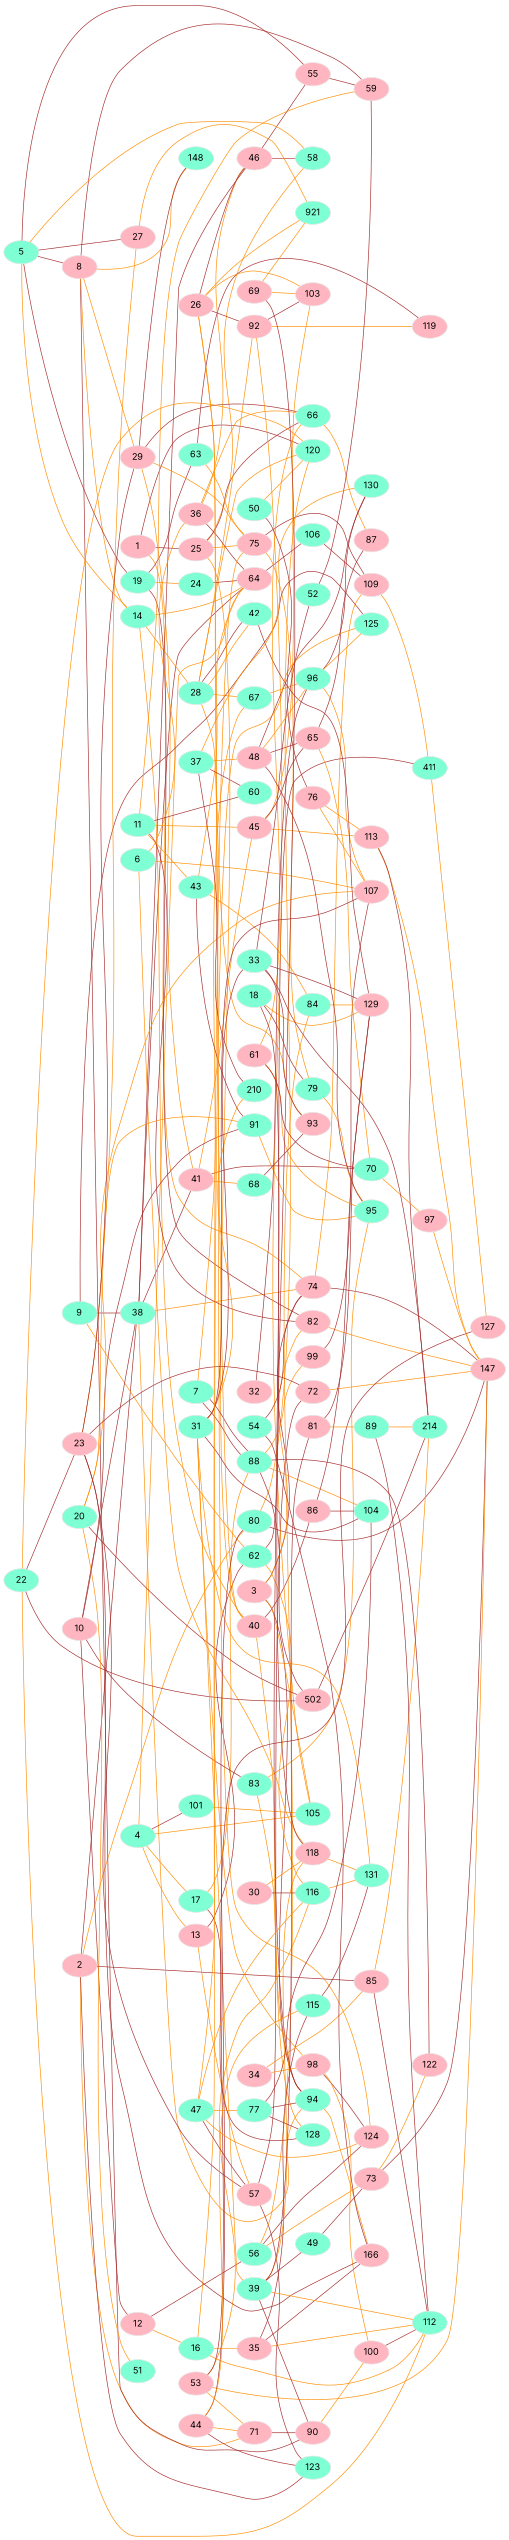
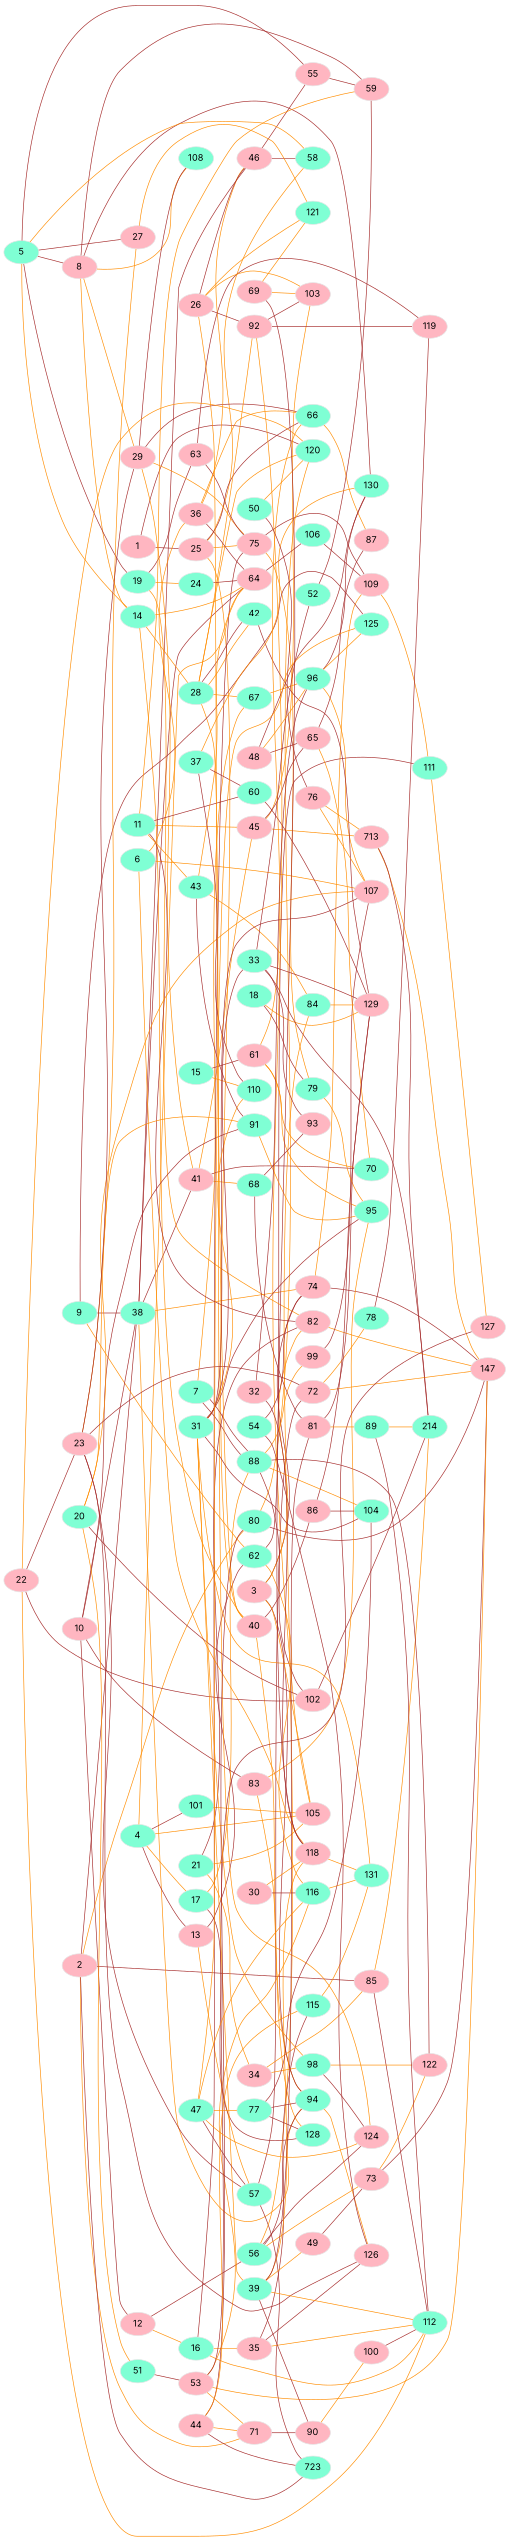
(196, 158) -> (196, 158)
(313, 213) -> (313, 213)
(342, 327) -> (342, 327)
(196, 455) -> (196, 455)
(222, 492) -> (222, 492)
(216, 729) -> none
(225, 760) -> none
(430, 768) -> (430, 768)
(372, 837) -> (372, 837)
none -> (319, 890)
(163, 951) -> none
(329, 980) -> (253, 1320)
none -> (196, 1073)
(254, 1090) -> (254, 1090)
(299, 1145) -> (299, 1145)
(169, 1182) -> (166, 1142)
(430, 1220) -> none
(97, 1263) -> (331, 142)
none -> (372, 1318)
none -> (266, 1322)
(214, 1444) -> (214, 1444)
(275, 1550) -> (283, 2177)
(21, 1580) -> (21, 1580)
none -> (285, 1622)
(313, 1700) -> (313, 1700)
(254, 1784) -> (254, 1784)
(313, 1814) -> (313, 1814)
none -> (196, 1866)
(156, 1878) -> (156, 1878)
(349, 1943) -> (349, 1943)
(313, 2065) -> (313, 2065)
(254, 2195) -> (254, 2195)
(350, 2213) -> (371, 2065)
(313, 2244) -> (313, 2244)
(372, 2255) -> (372, 2255)
(284, 2266) -> (284, 2266)
none -> (167, 2377)
(313, 2468) -> (313, 2468)
